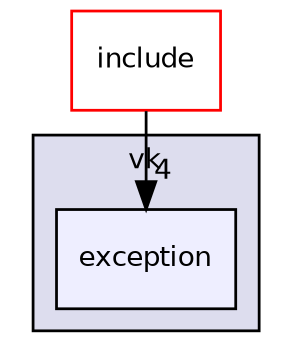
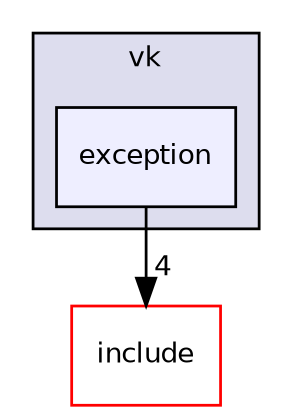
(146, 152) -> (146, 246)
